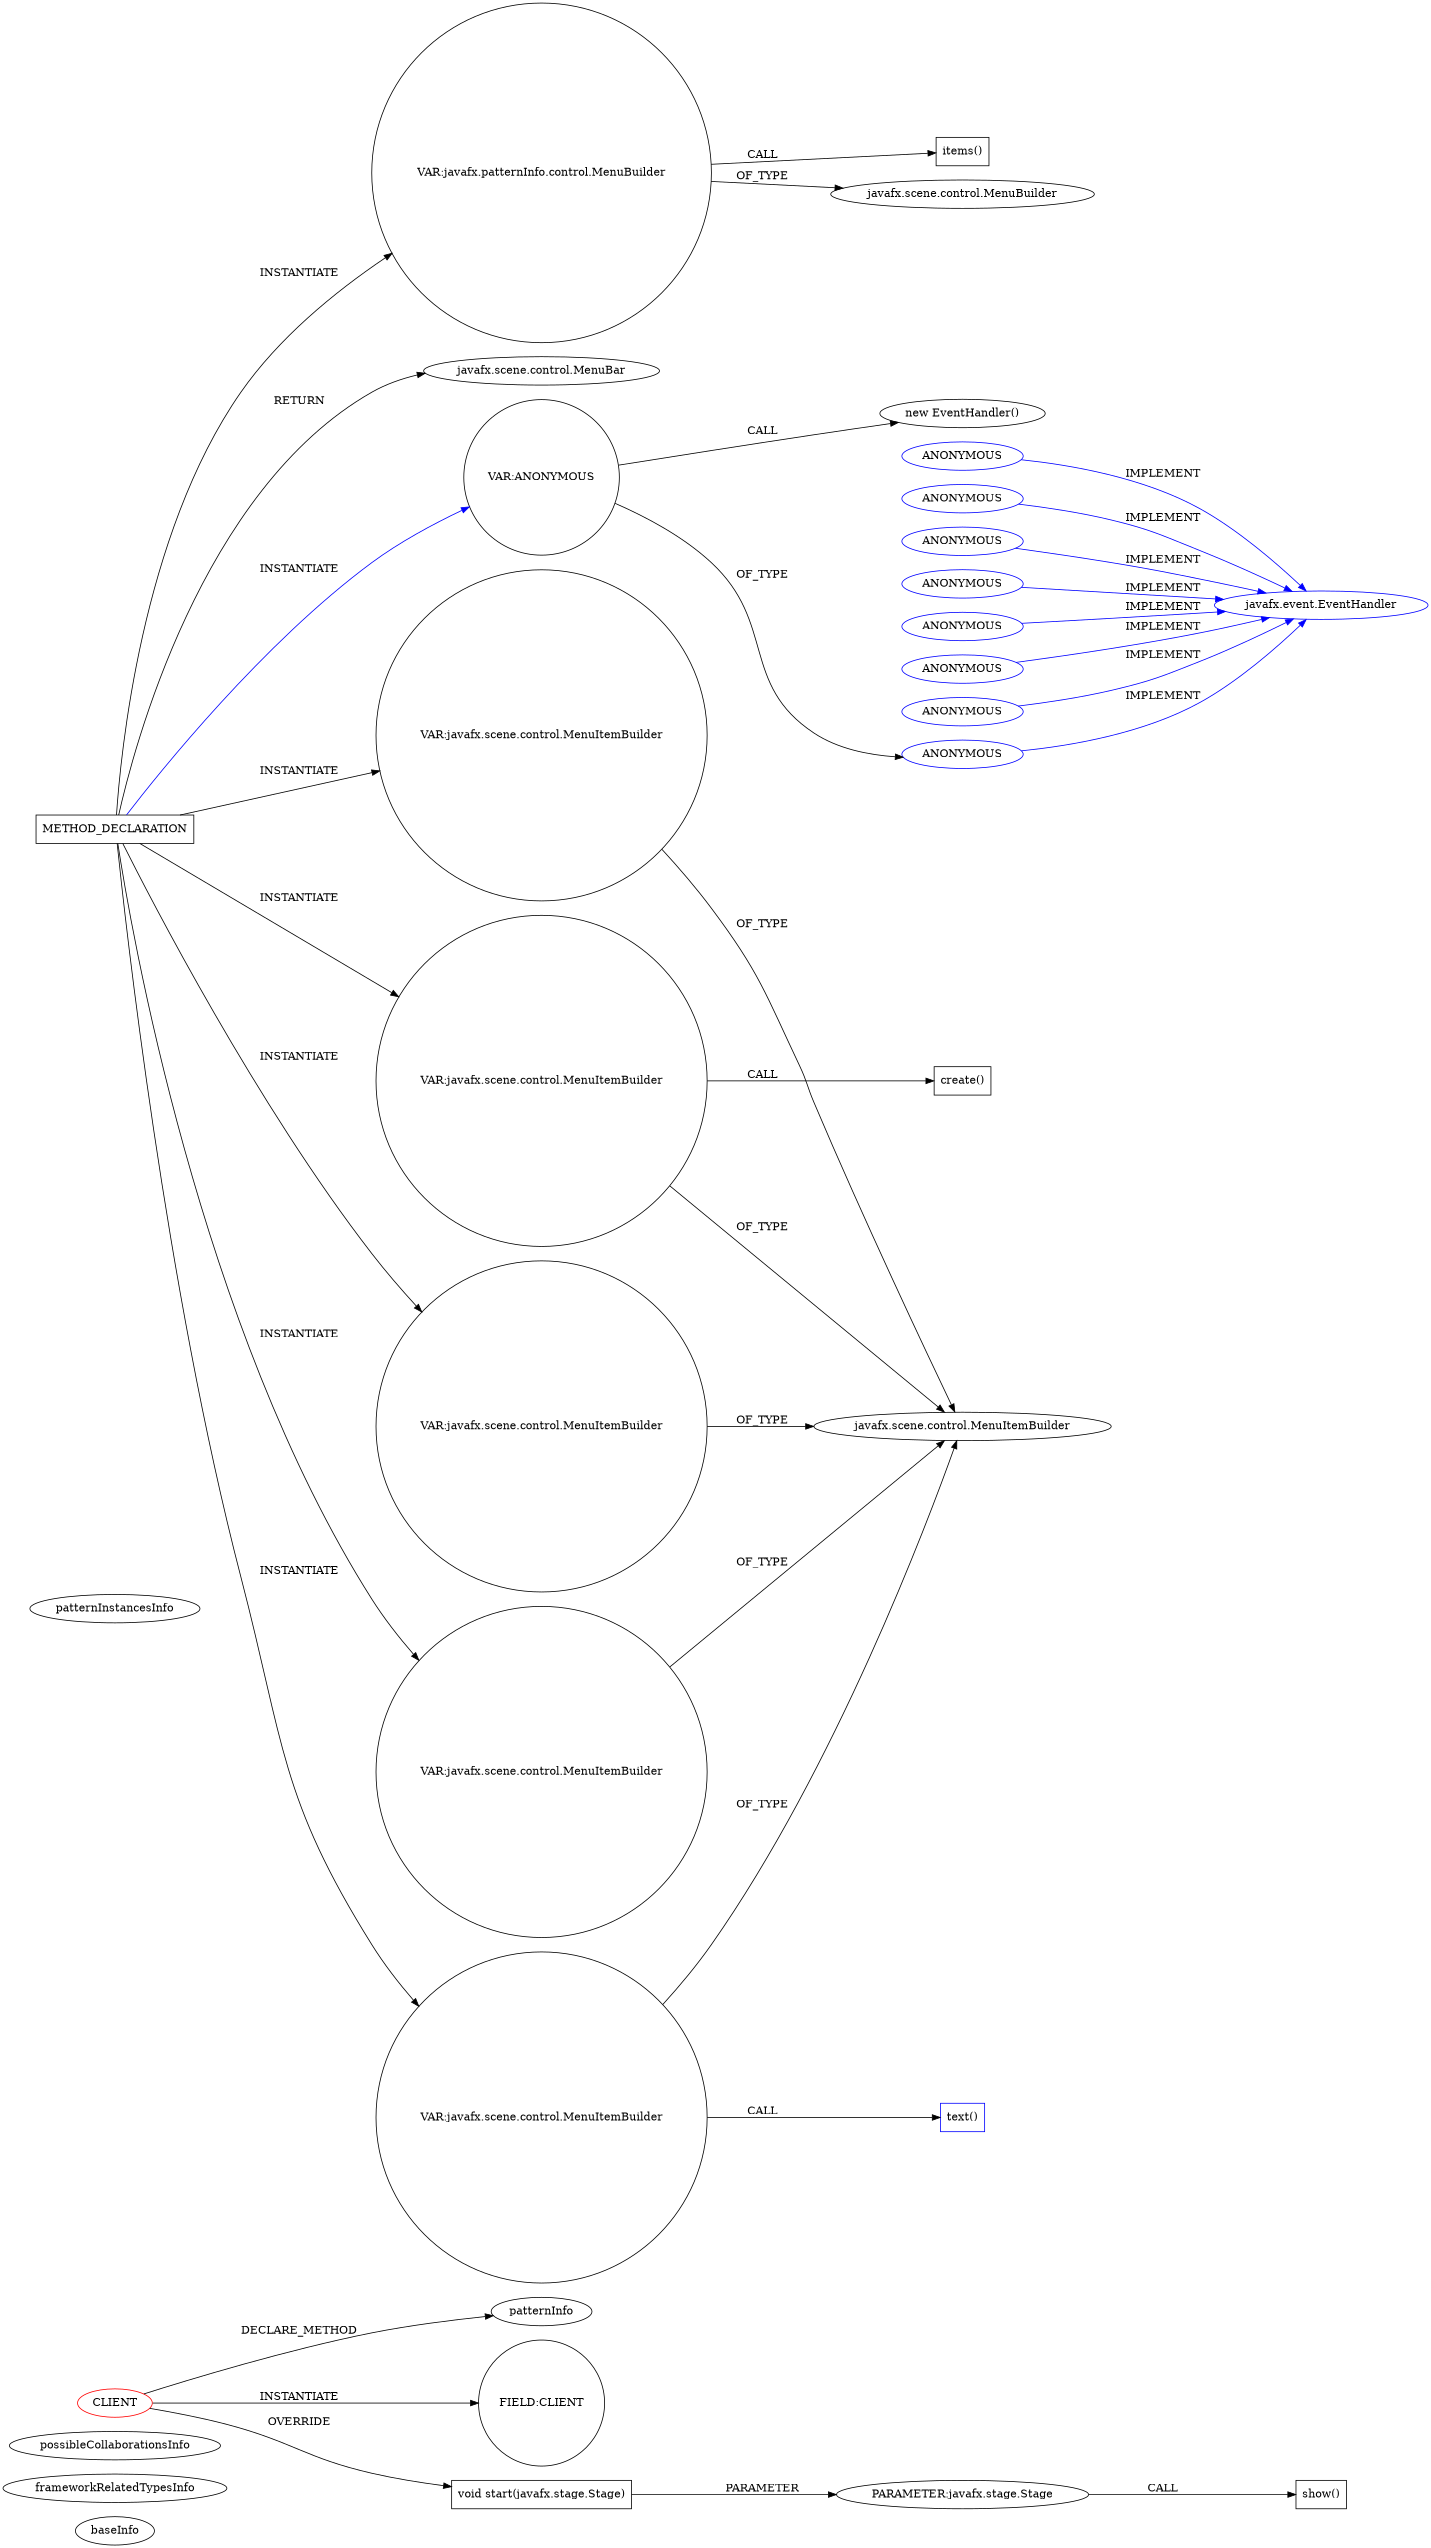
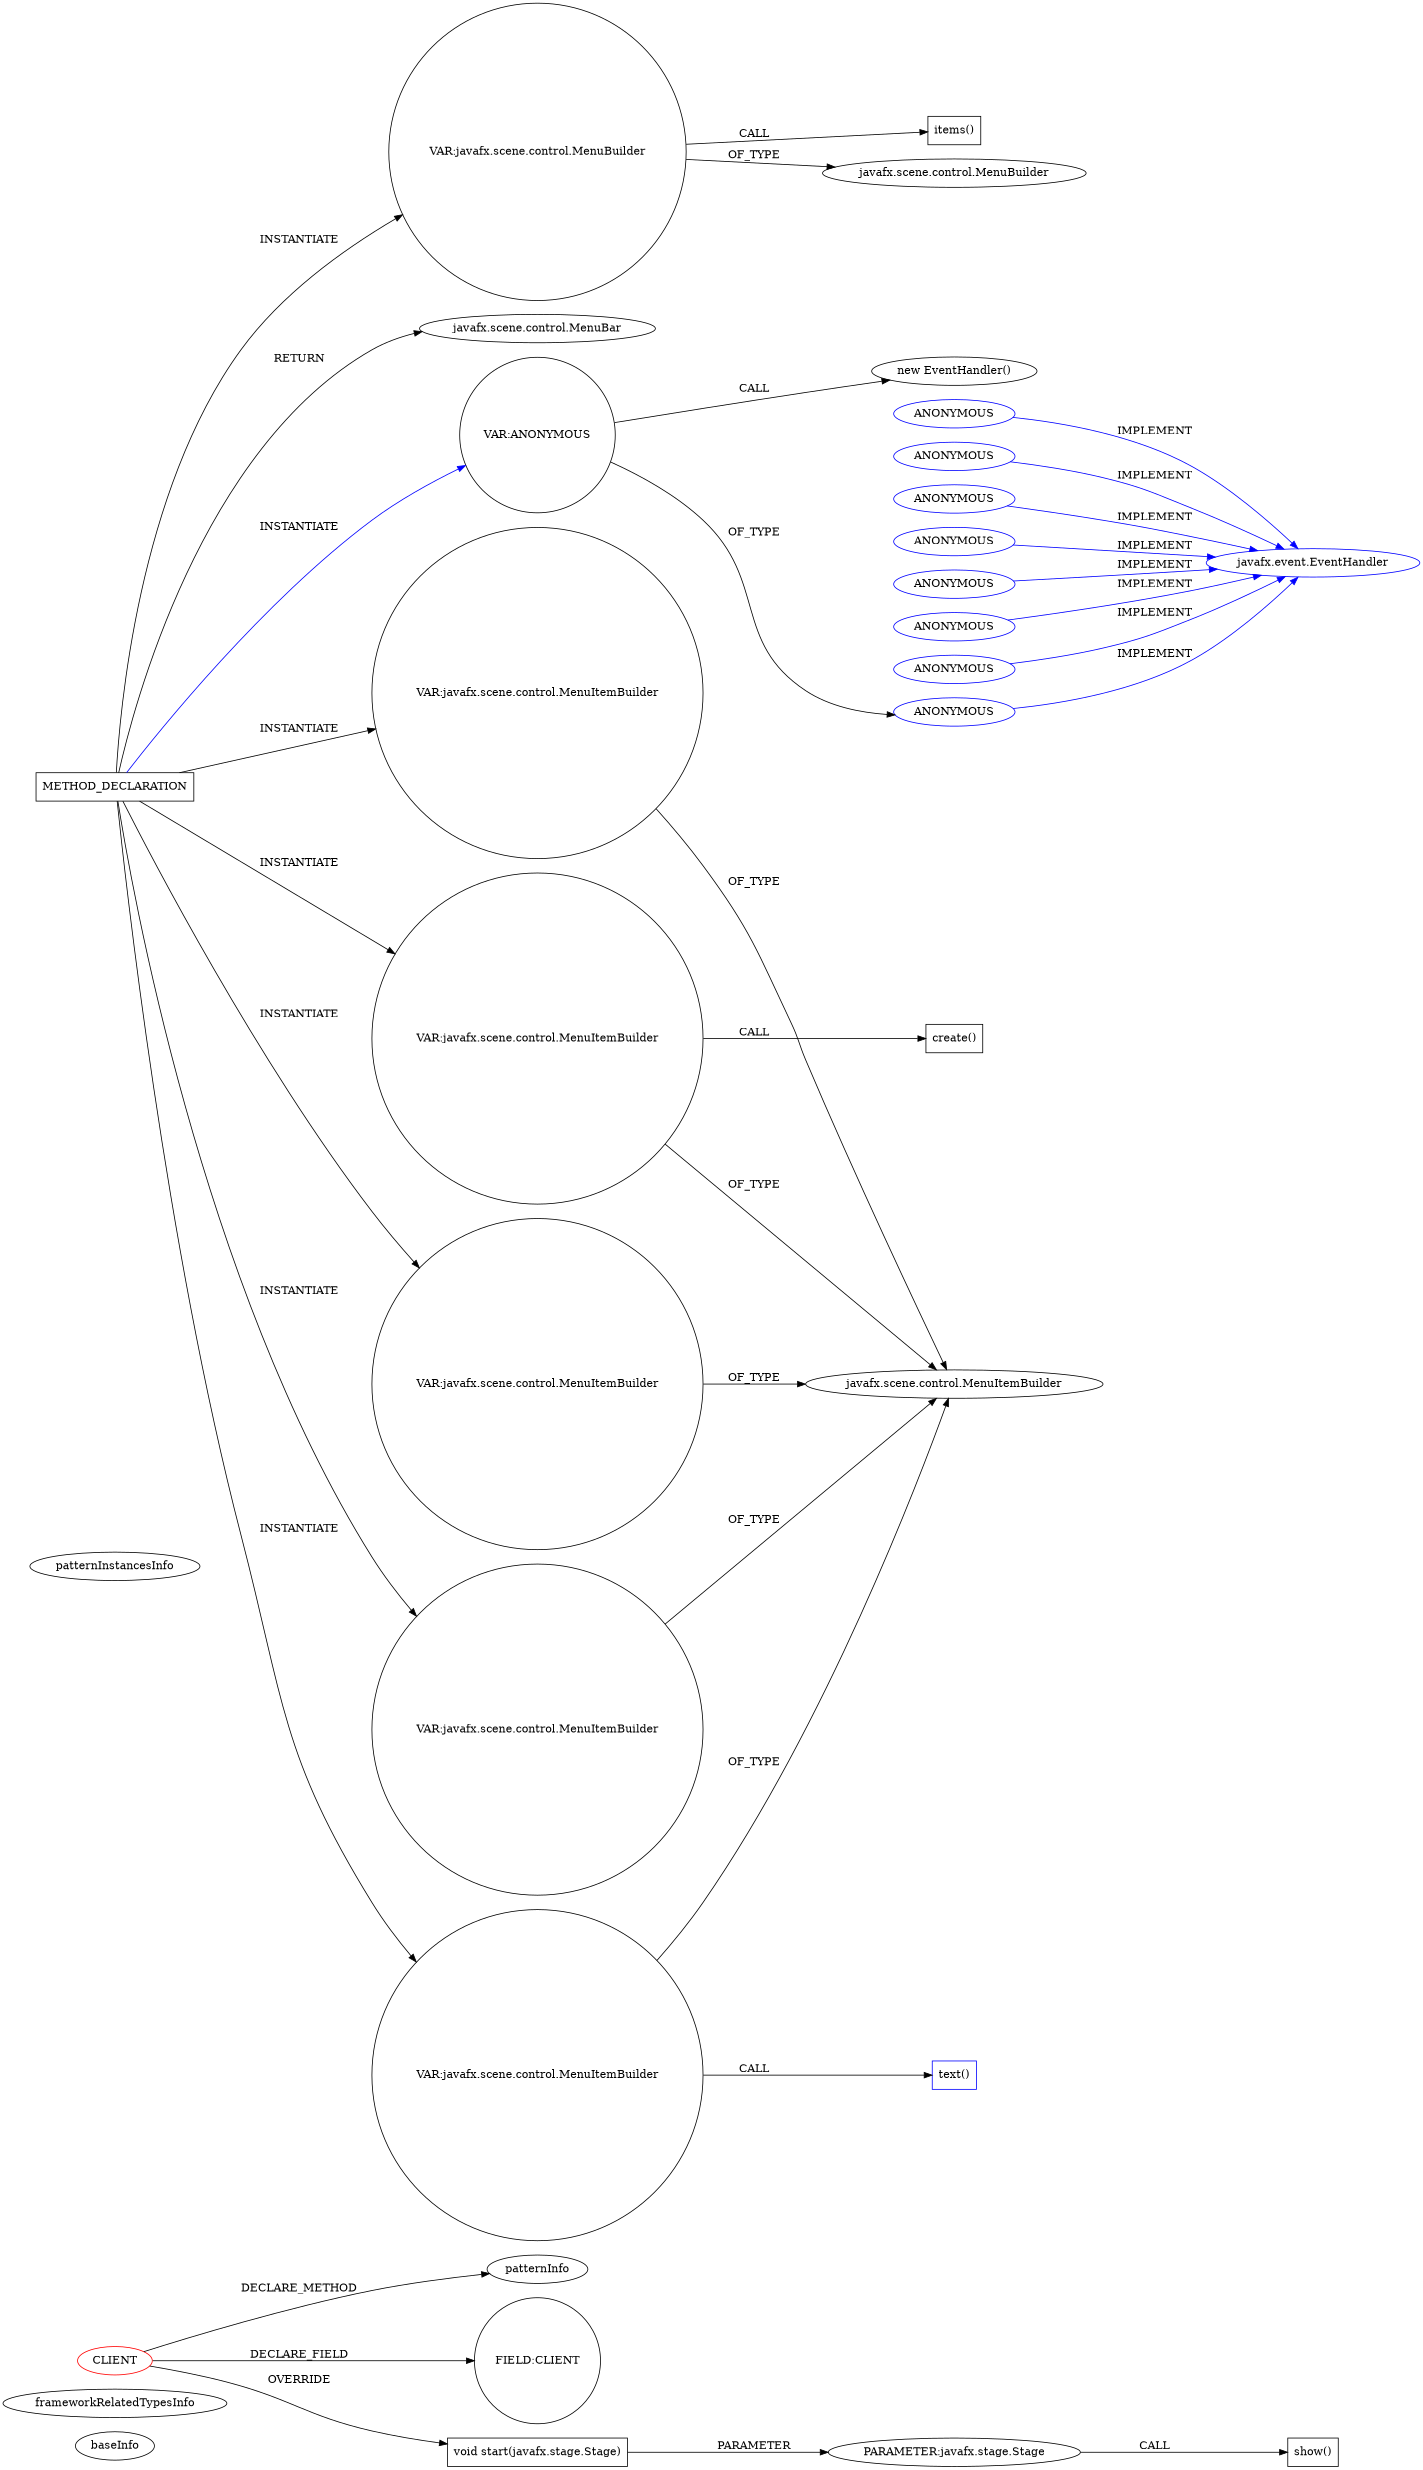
(542, 173) -> (537, 152)
(299, 2397) -> (299, 2355)
(115, 2446) -> none
